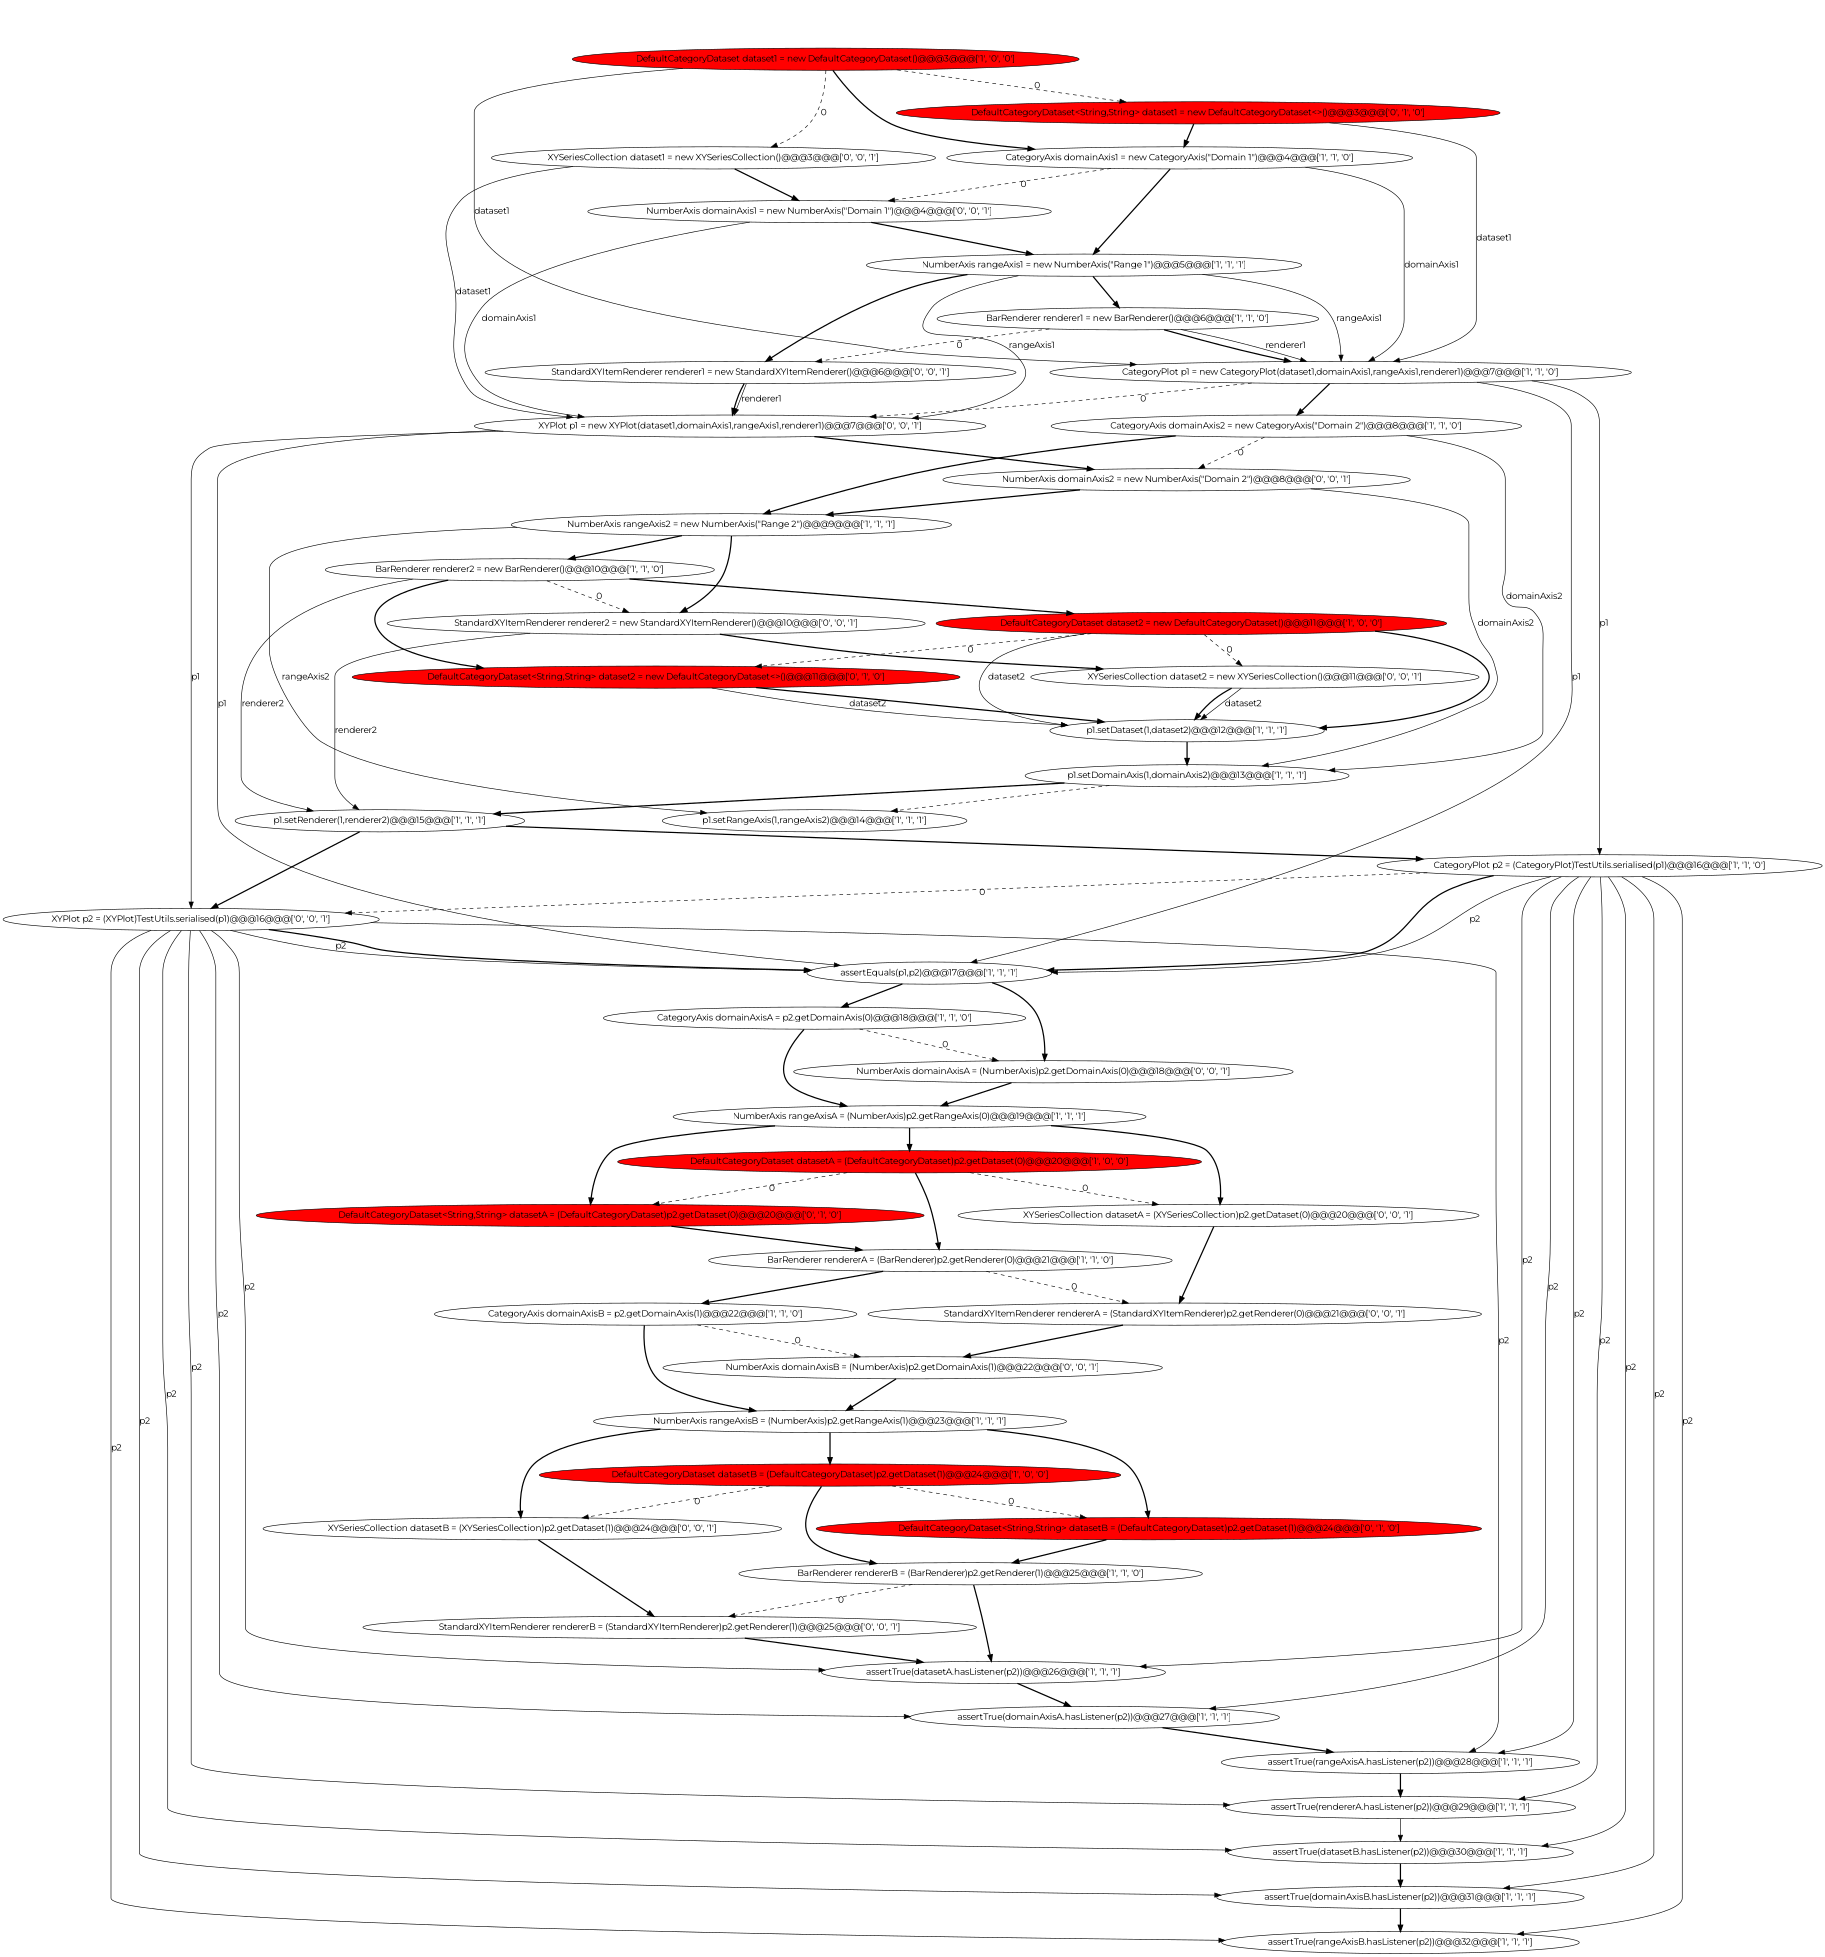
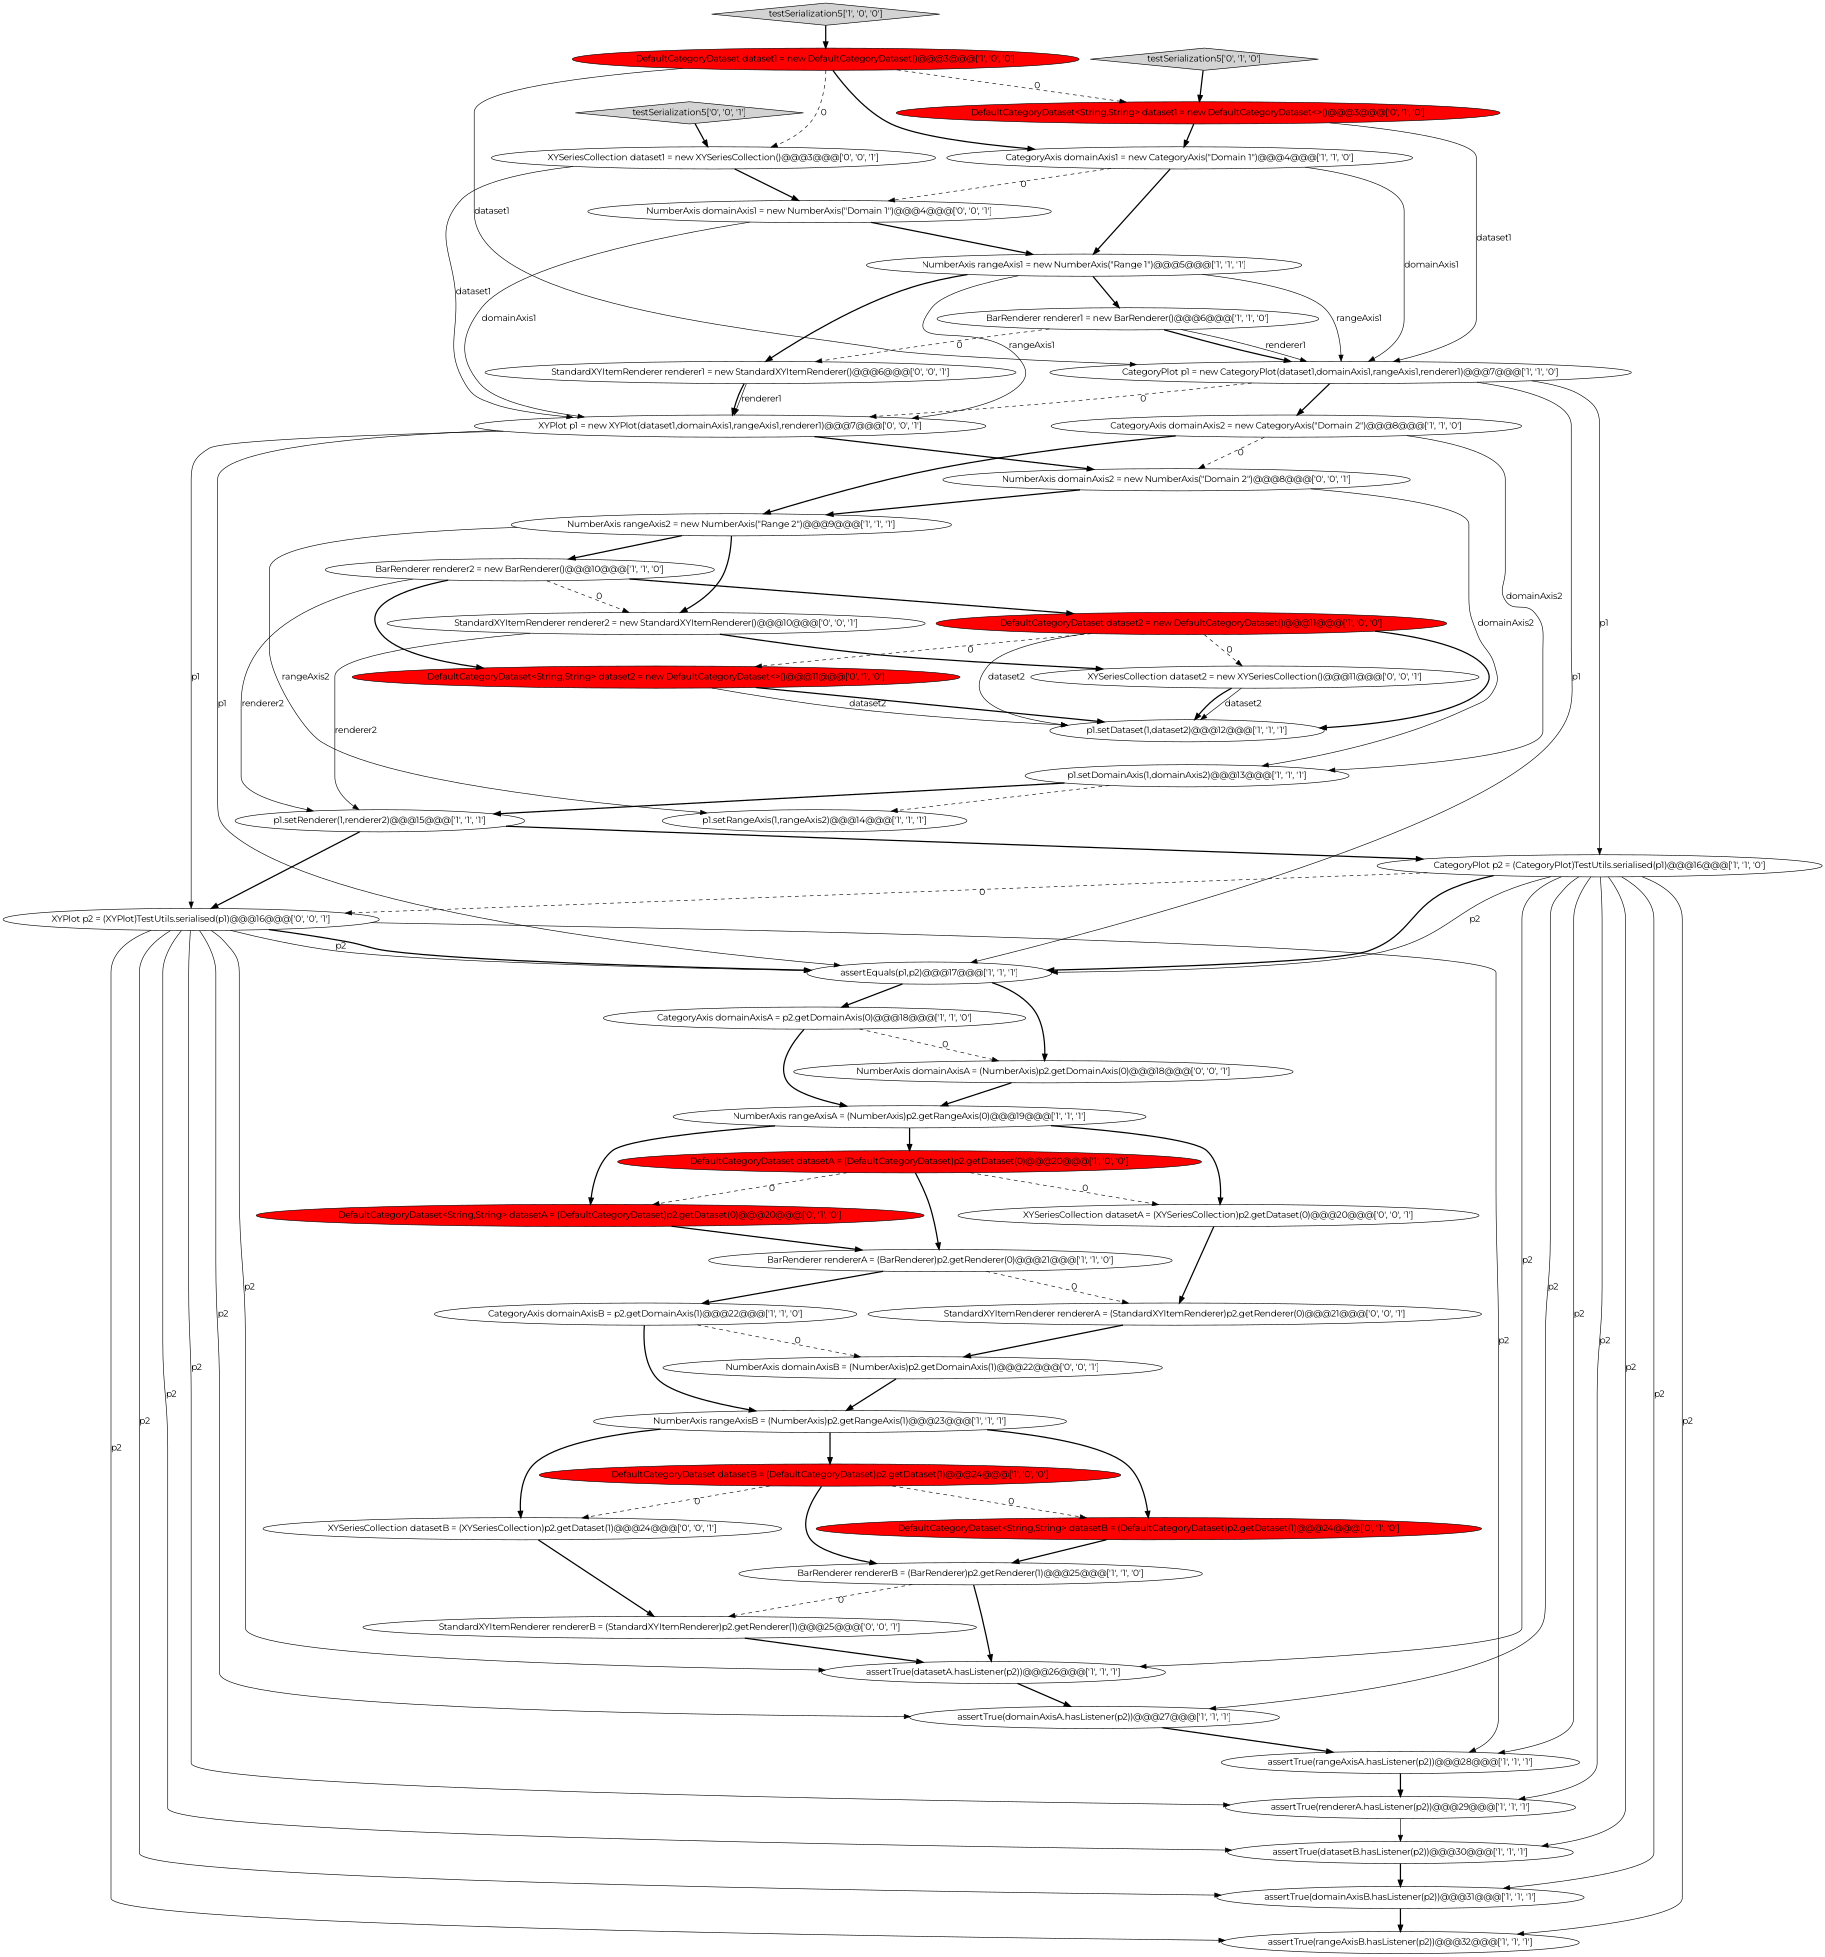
none -> (826, 14)
none -> (1204, 59)
none -> (689, 113)
(1187, 750) -> none
